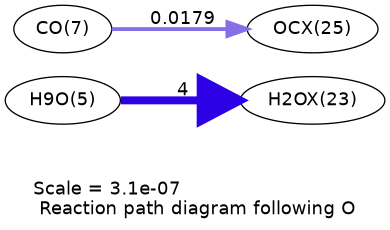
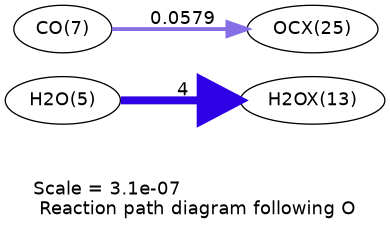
(180, 19) -> (180, 19)
(63, 100) -> (63, 100)
(313, 100) -> (313, 100)
